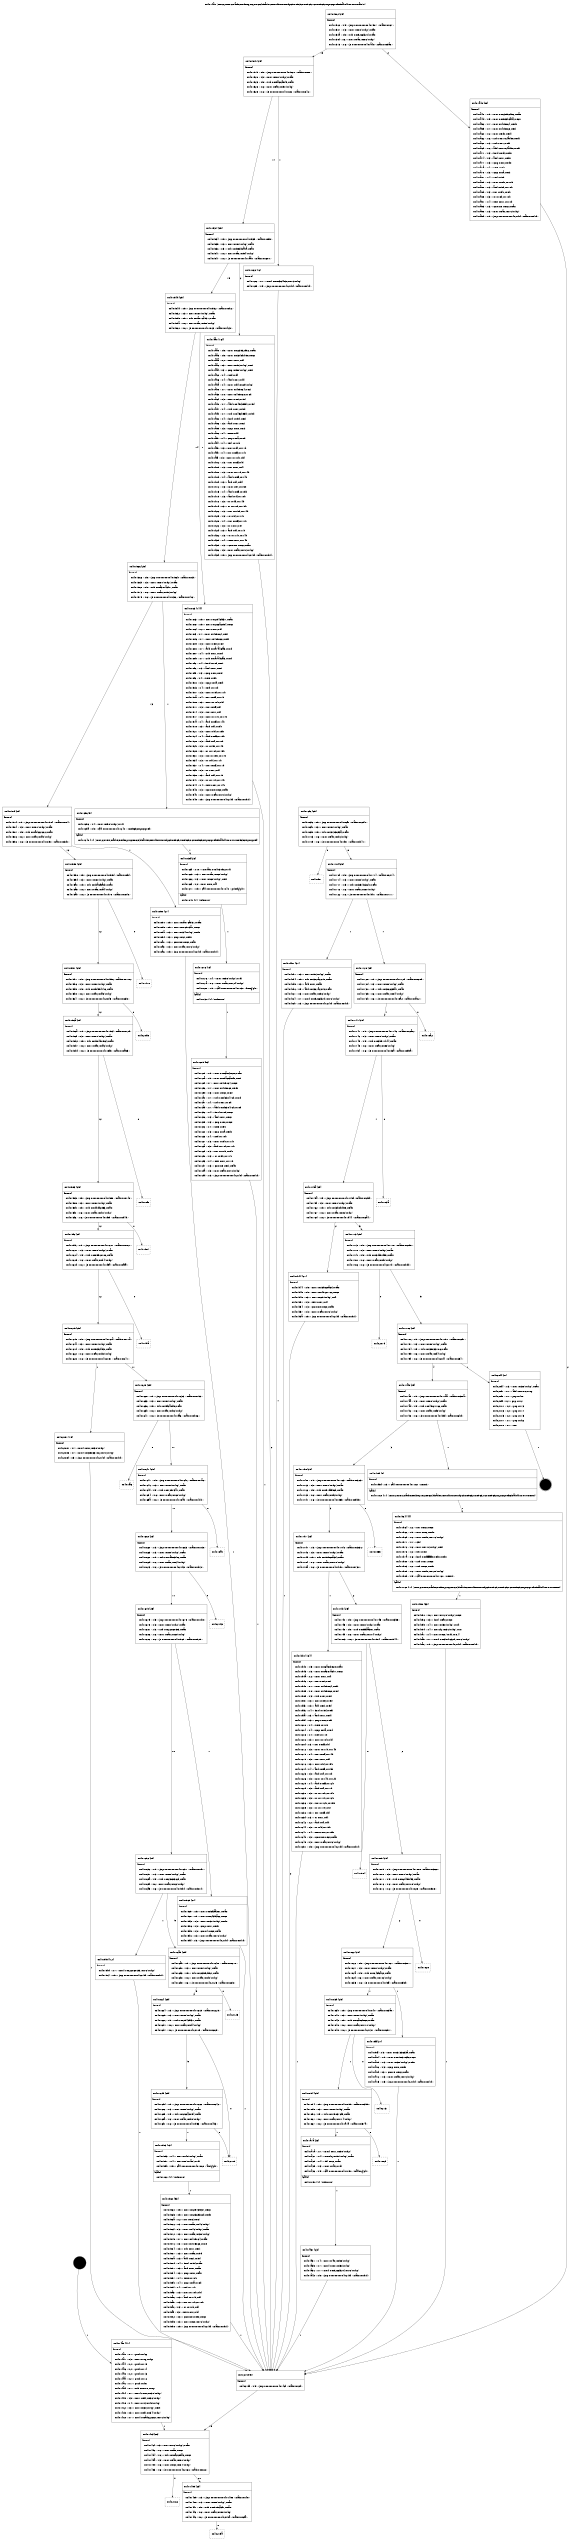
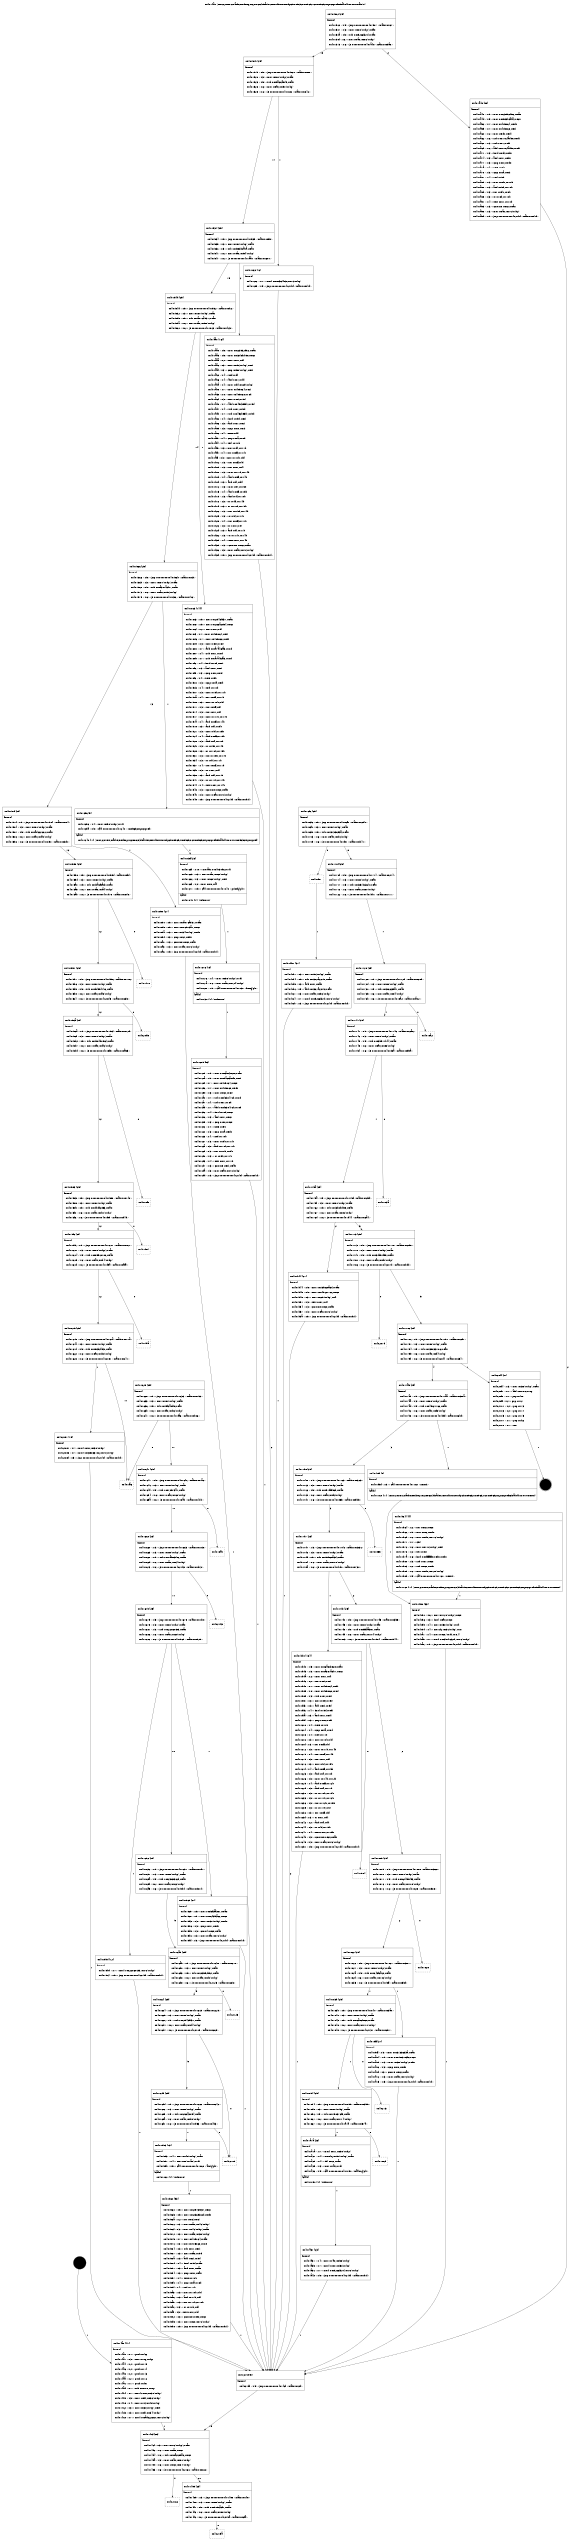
(340, 928) -> (316, 921)
(136, 1372) -> (122, 1420)
(460, 1506) -> (386, 1555)
(150, 1924) -> (139, 1798)
